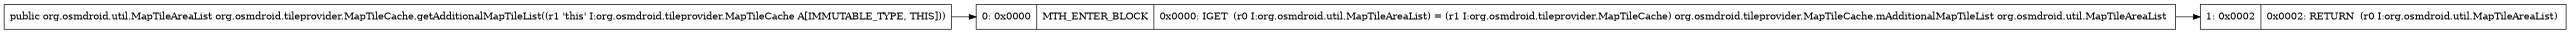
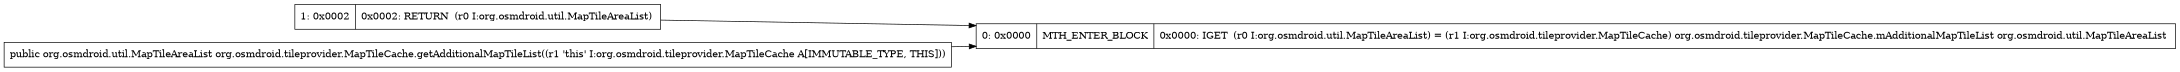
(2185, 17) -> (815, 23)
